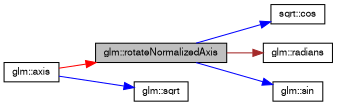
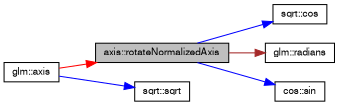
(161, 53) -> (162, 53)
(161, 92) -> (162, 92)
(298, 92) -> (300, 92)
